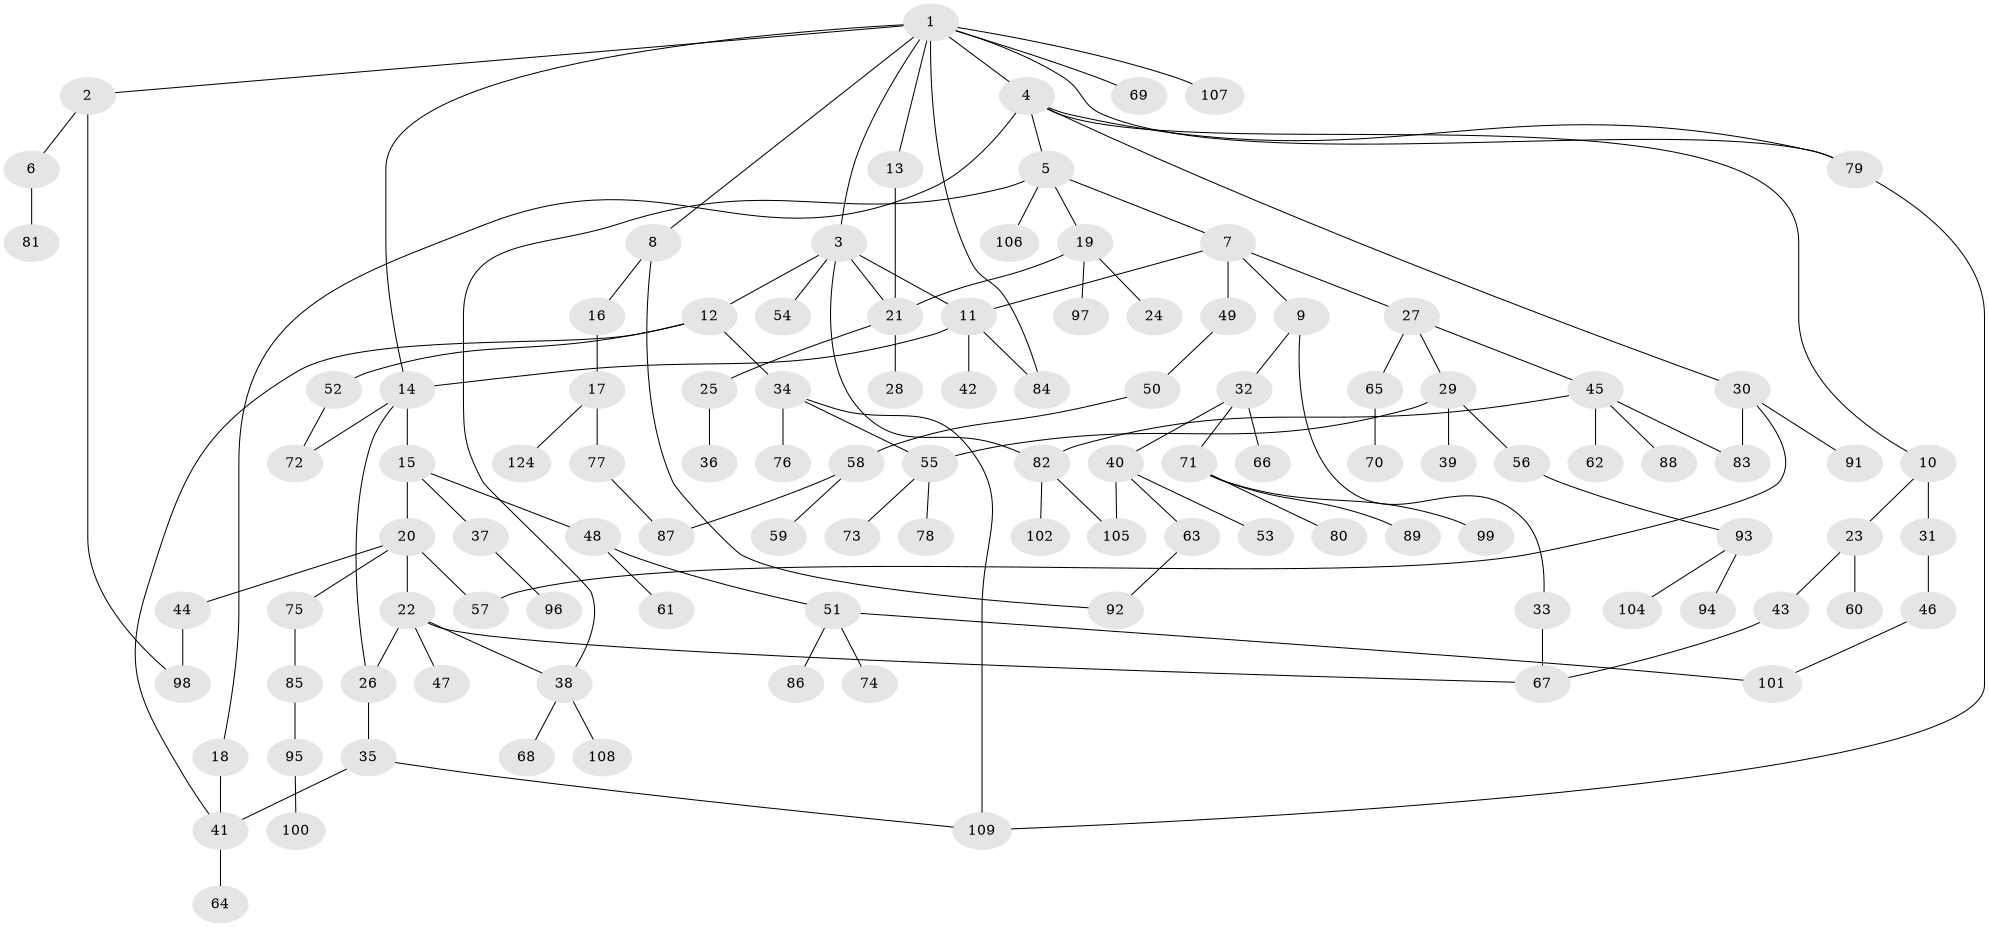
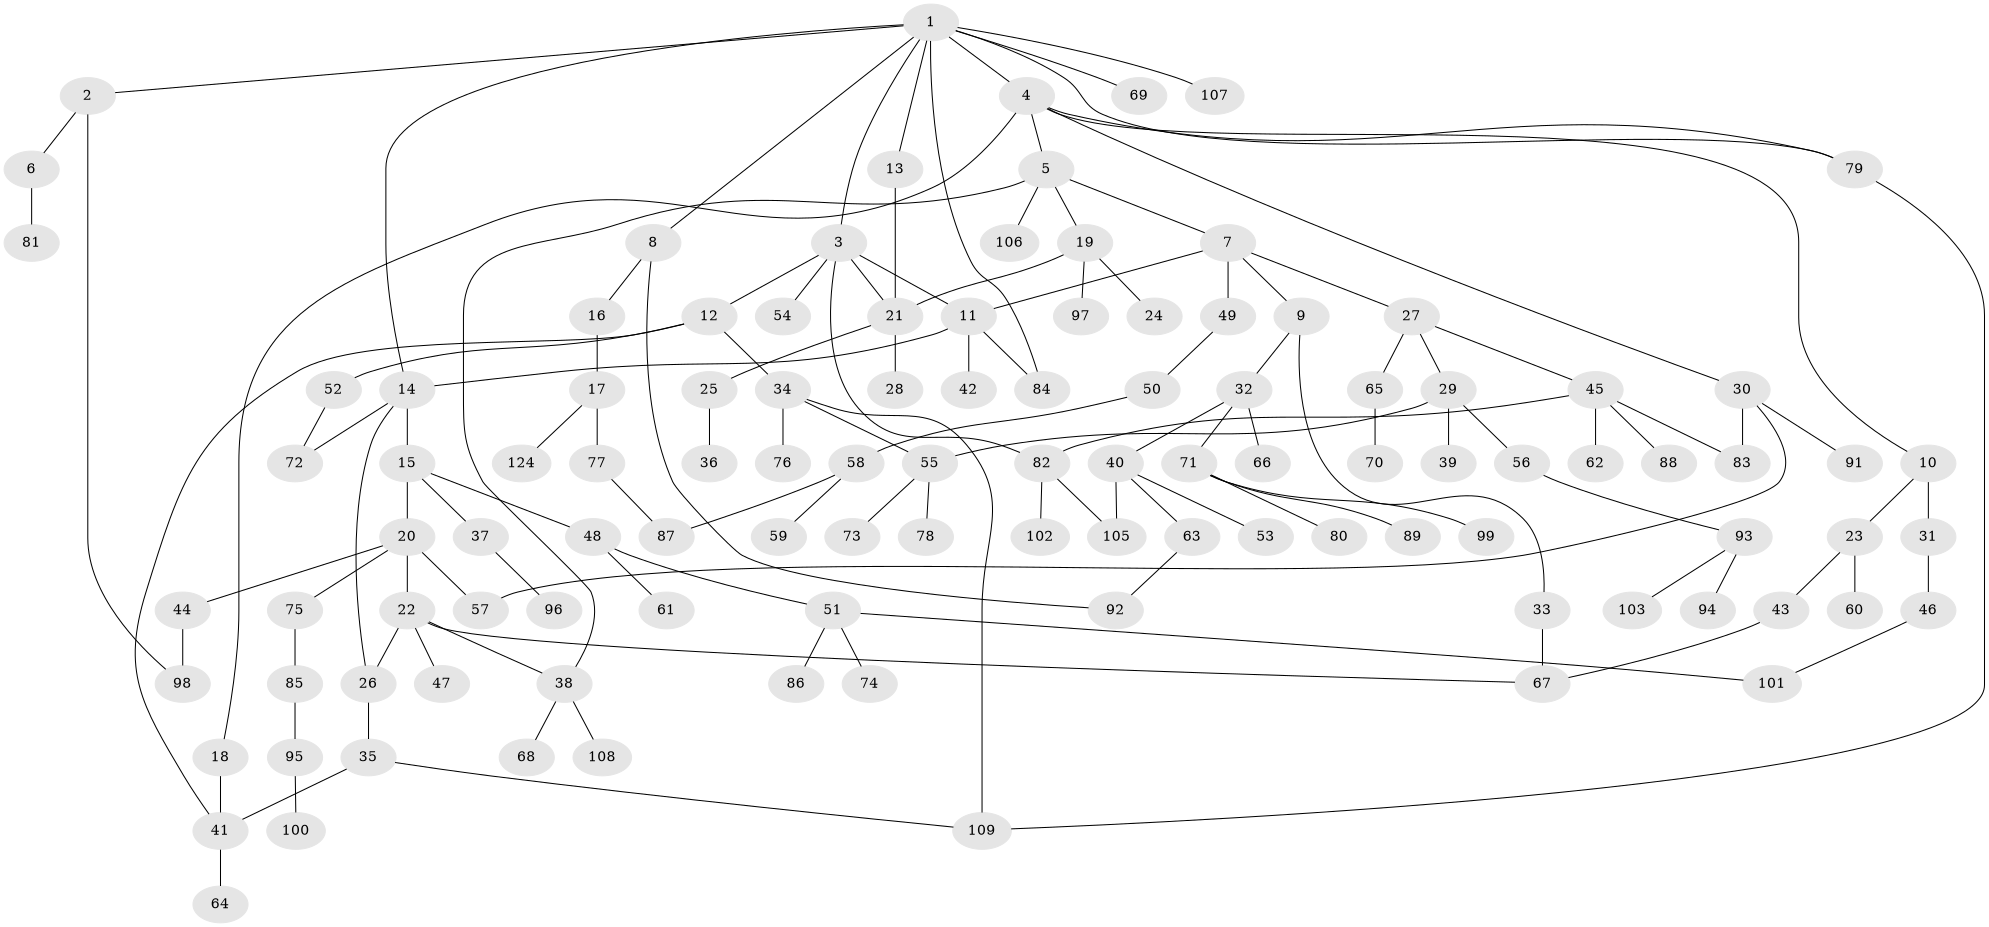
(1632, 610) -> (1632, 610)
